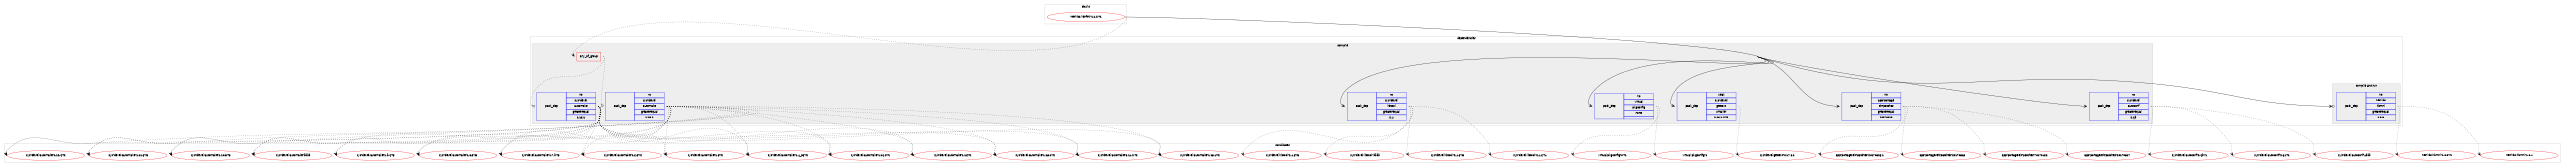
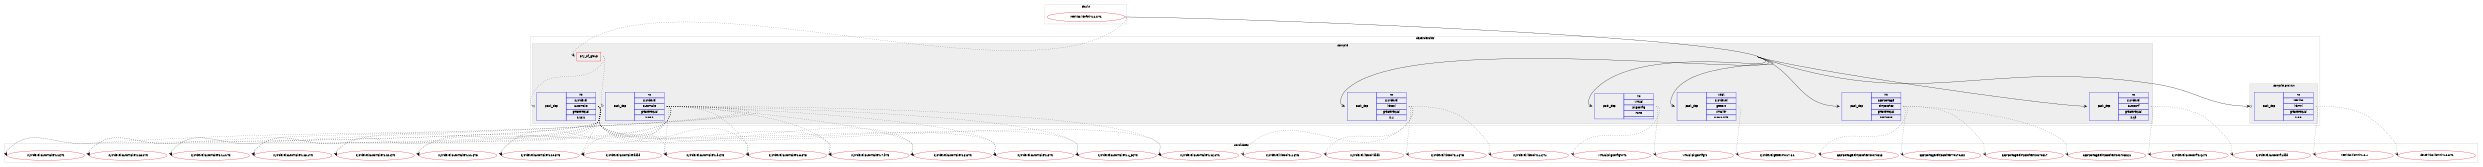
(2190, 155) -> none
(2437, 155) -> (2437, 155)
